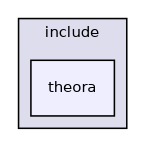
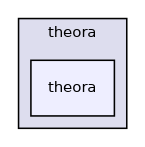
(73, 33) -> (73, 33)
